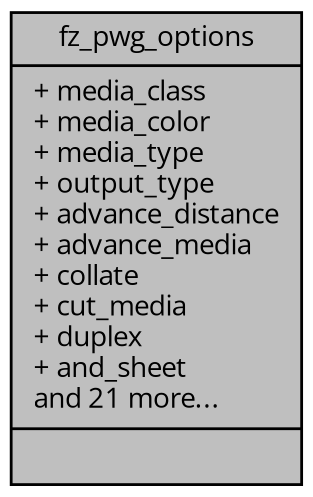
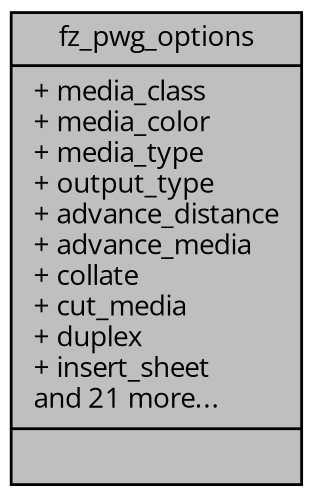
(110, 369) -> (123, 369)
